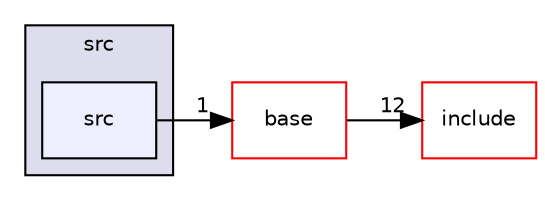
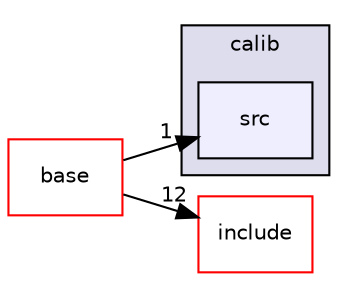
(99, 45) -> (255, 45)
(187, 120) -> (150, 152)
